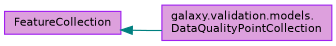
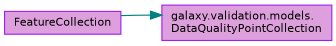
(147, 30) -> (136, 15)
